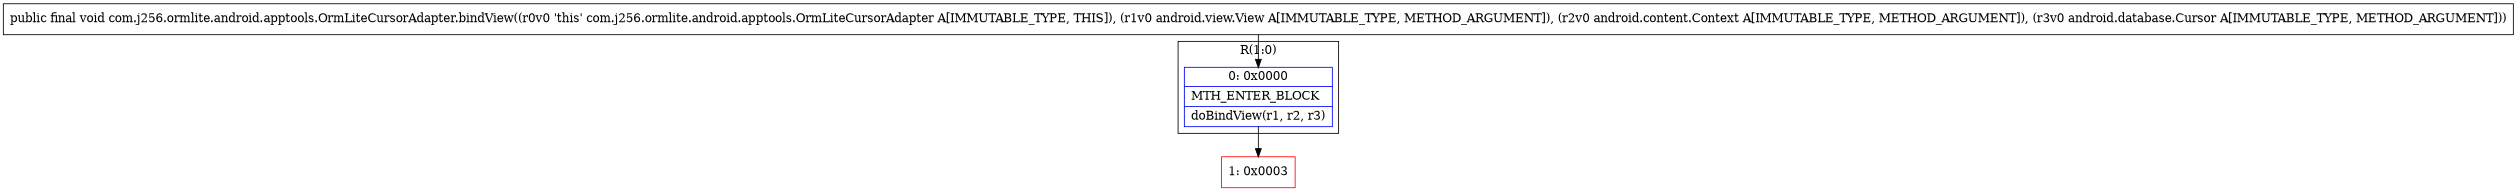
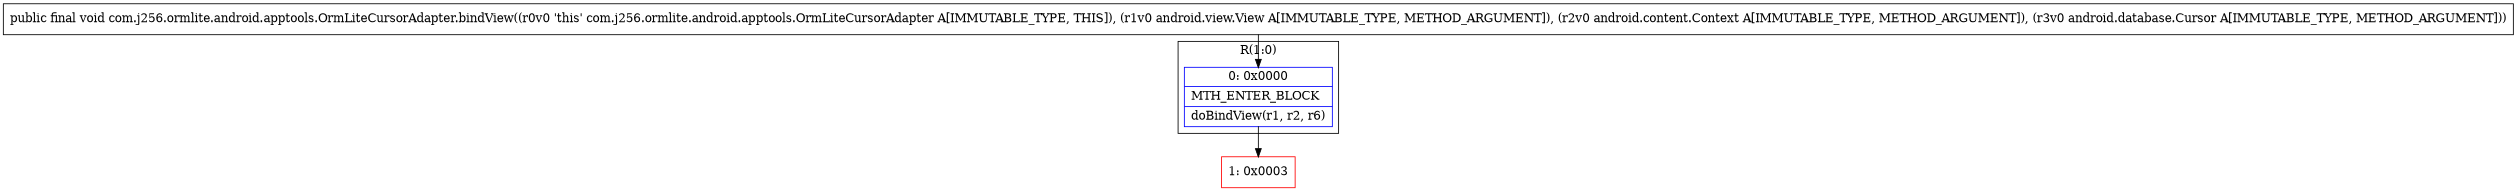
(1258, 116) -> (1258, 116)
